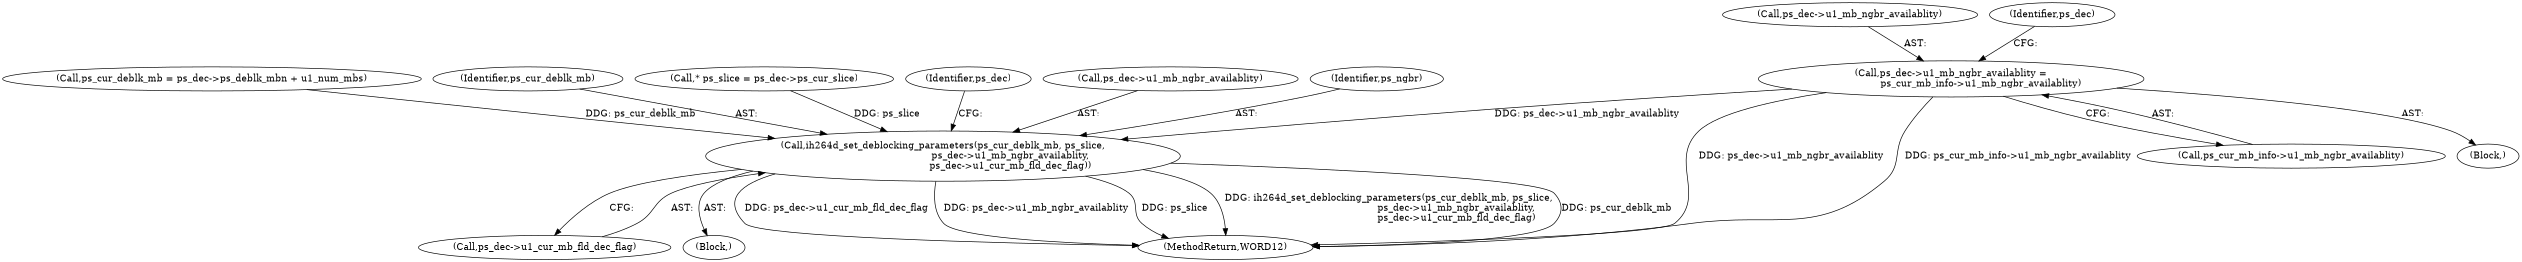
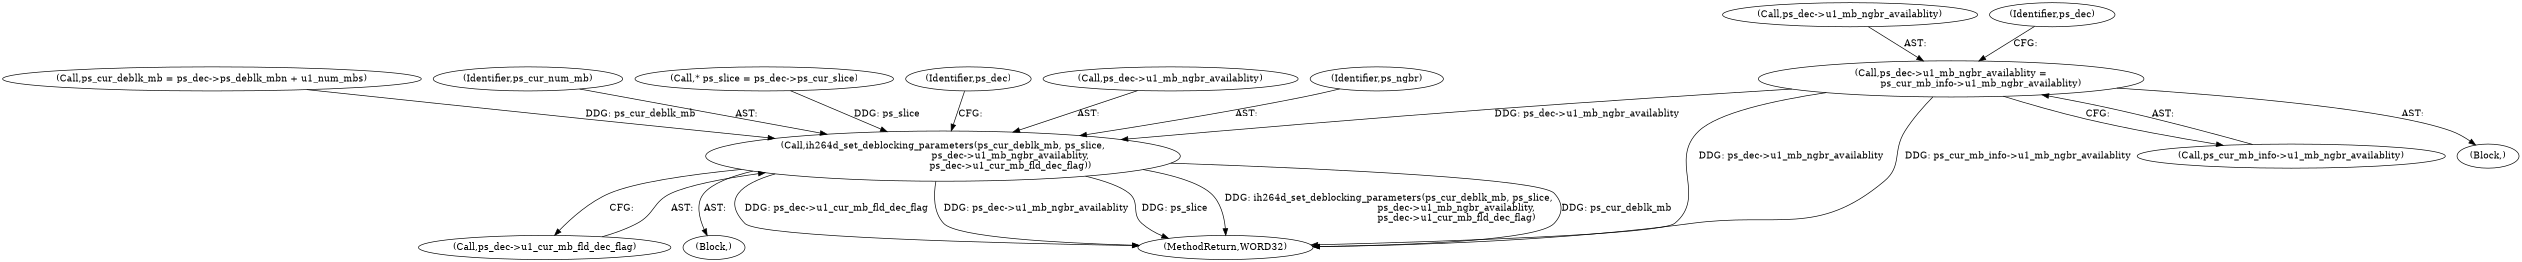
(528, 79) -> (528, 79)
(1225, 247) -> (1225, 247)
